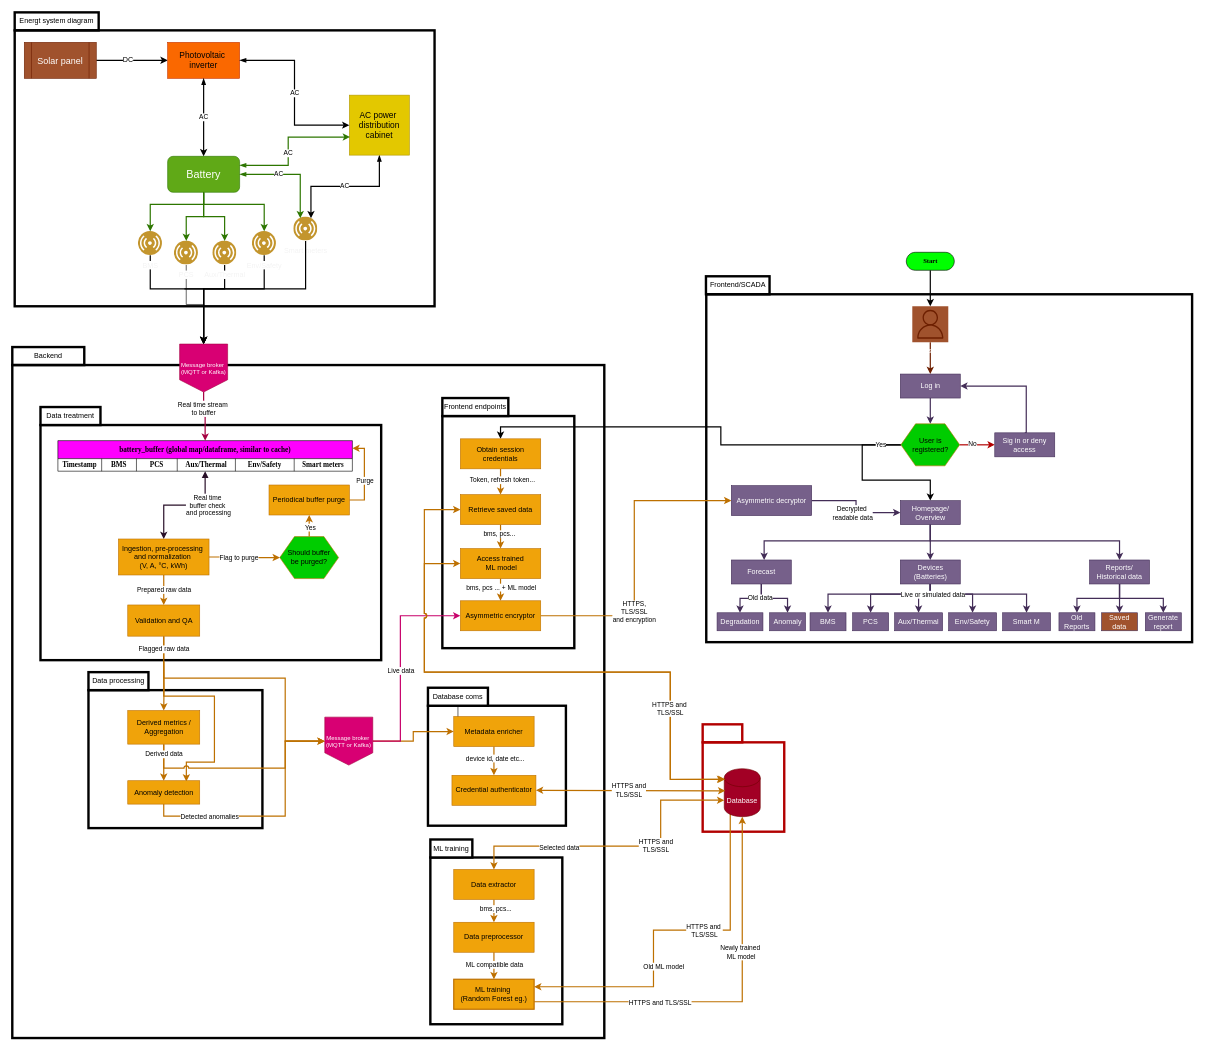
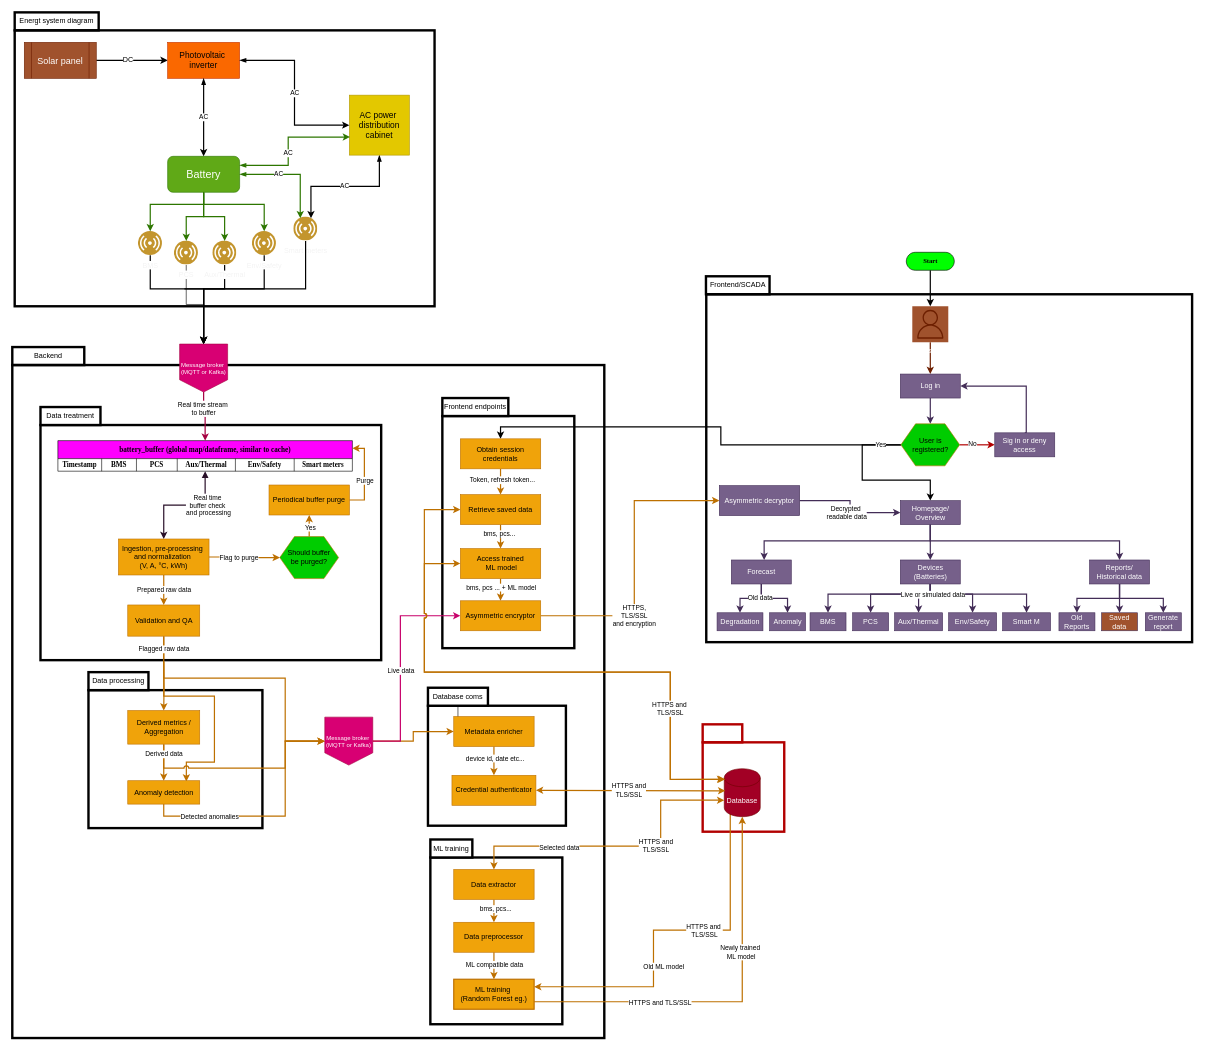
(772, 501) -> (760, 501)
